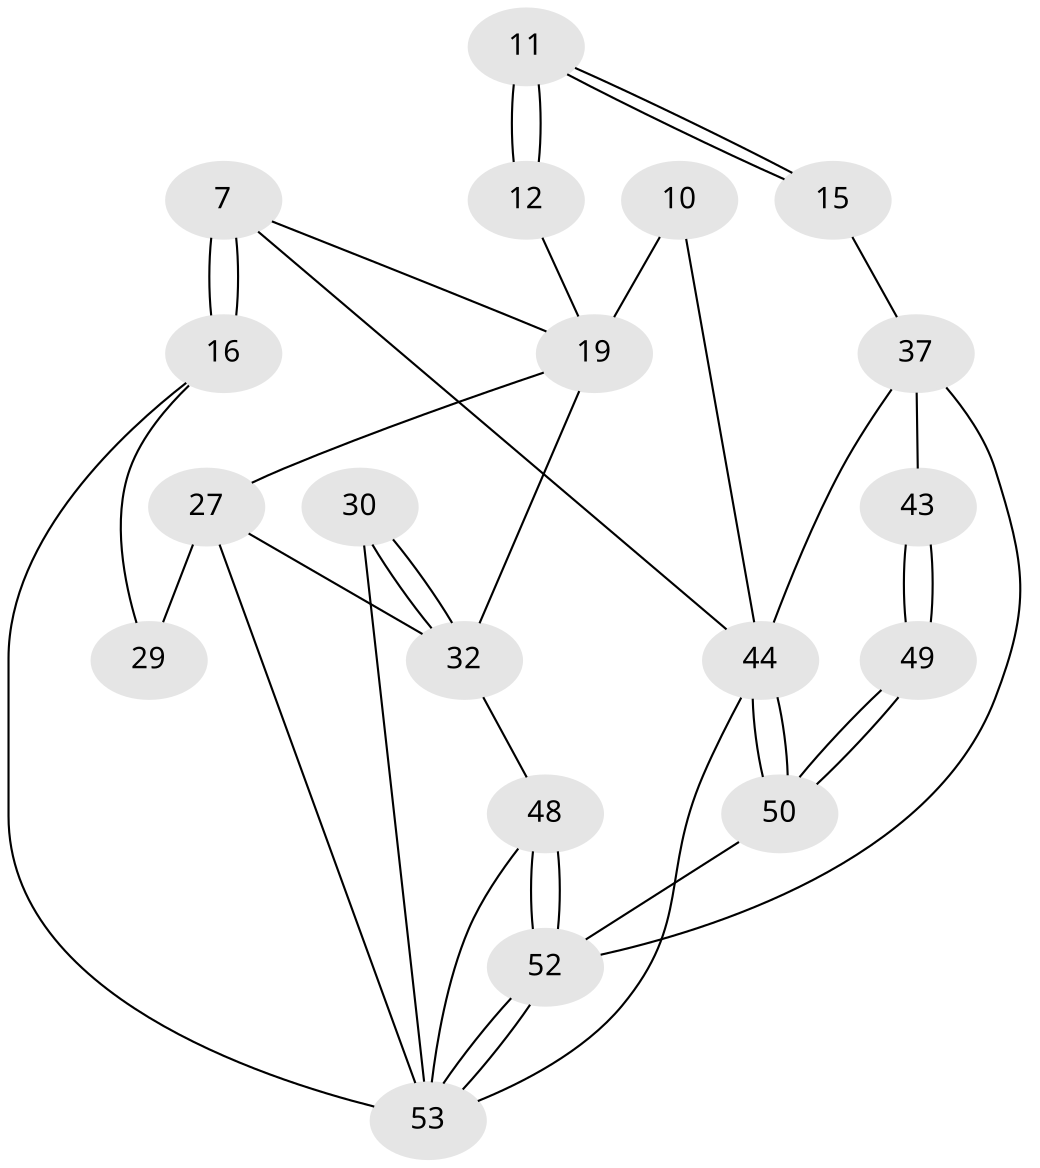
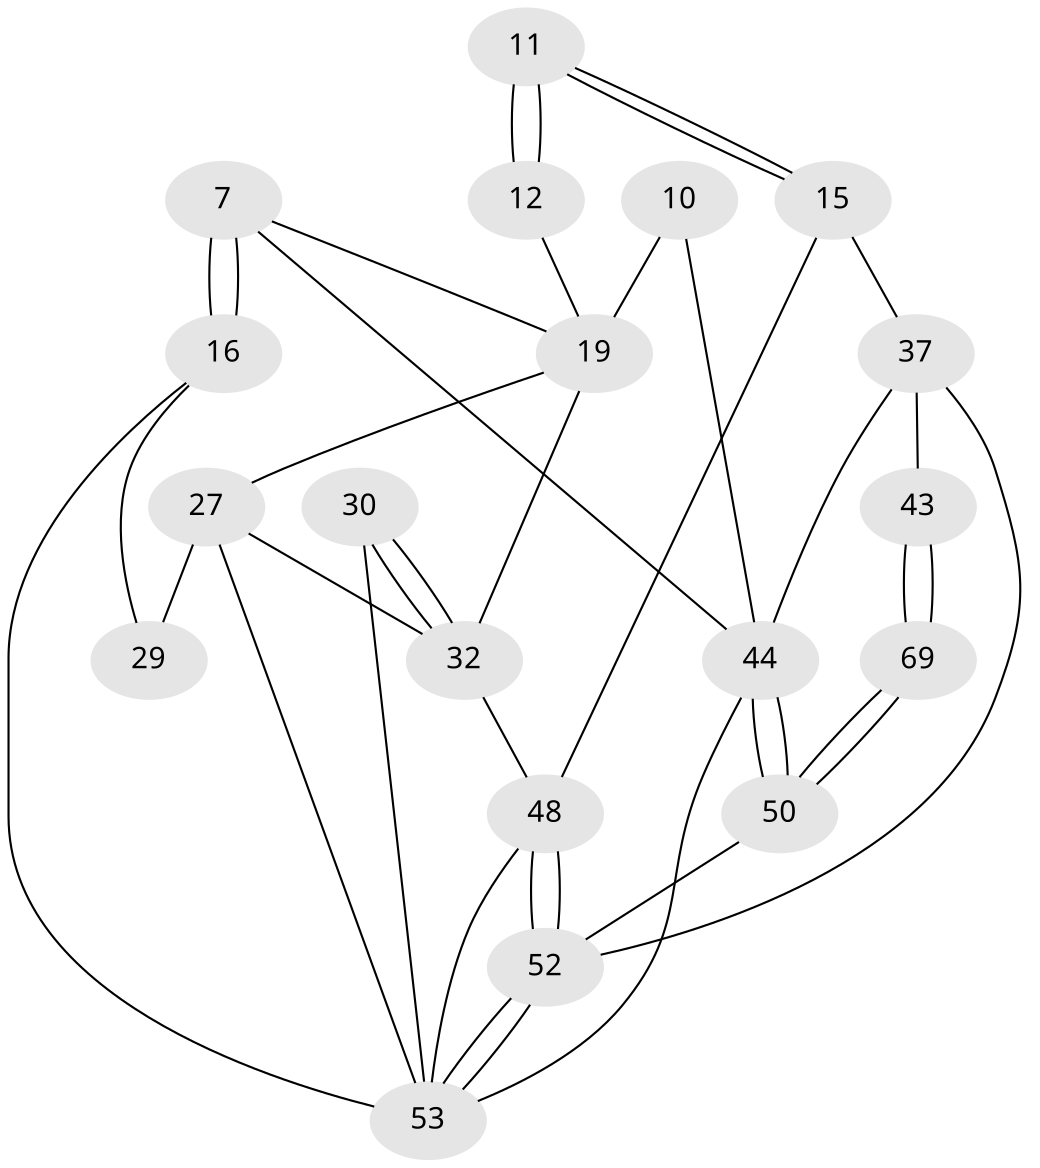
none -> (689, 507)
(918, 660) -> (918, 660)
